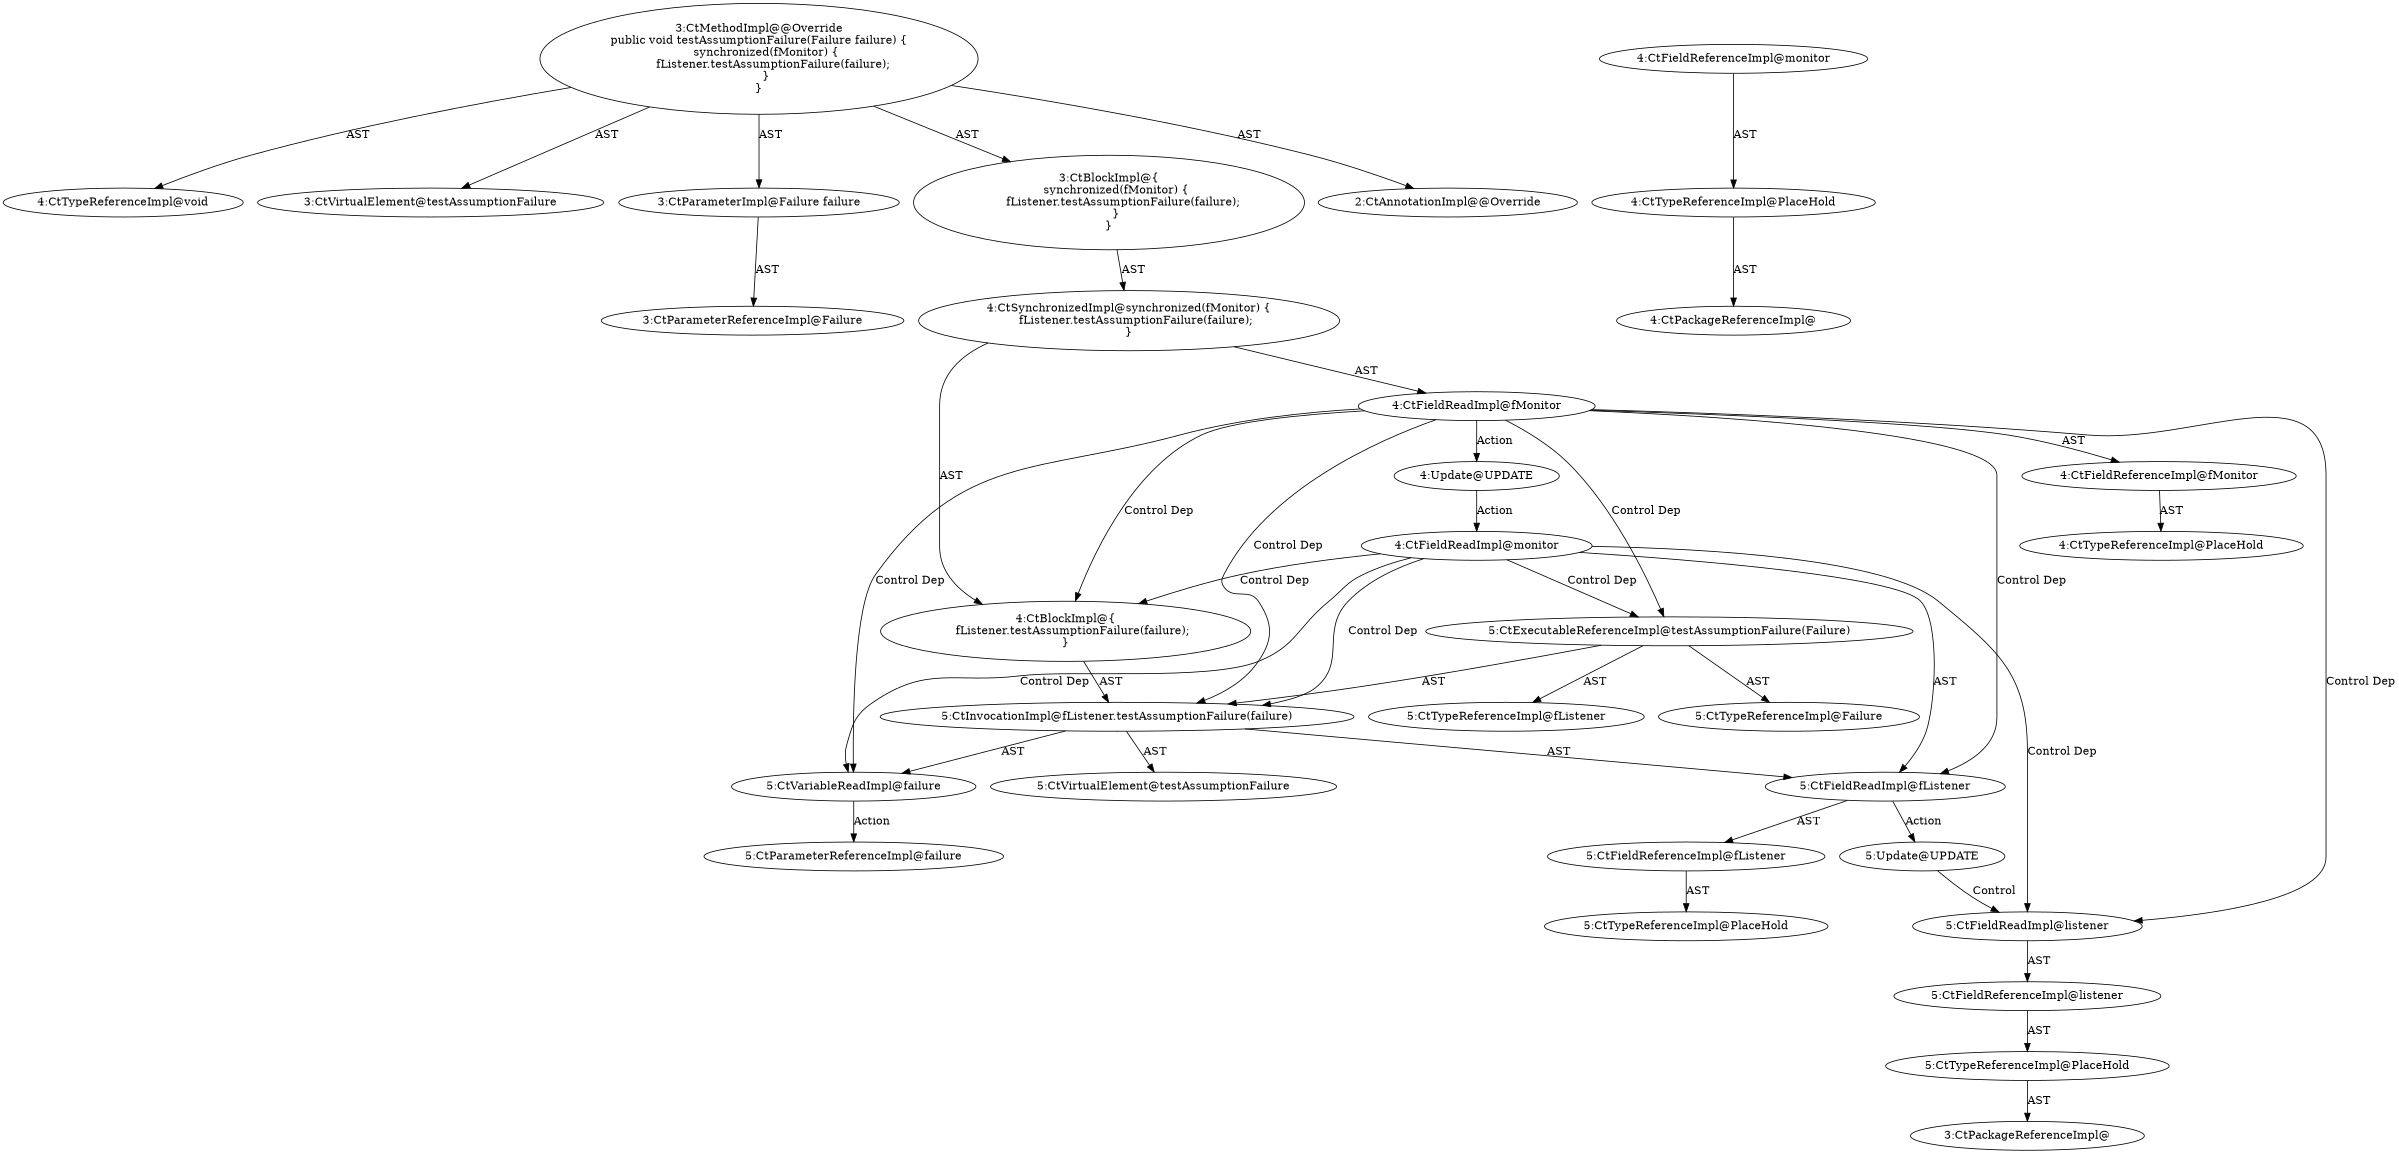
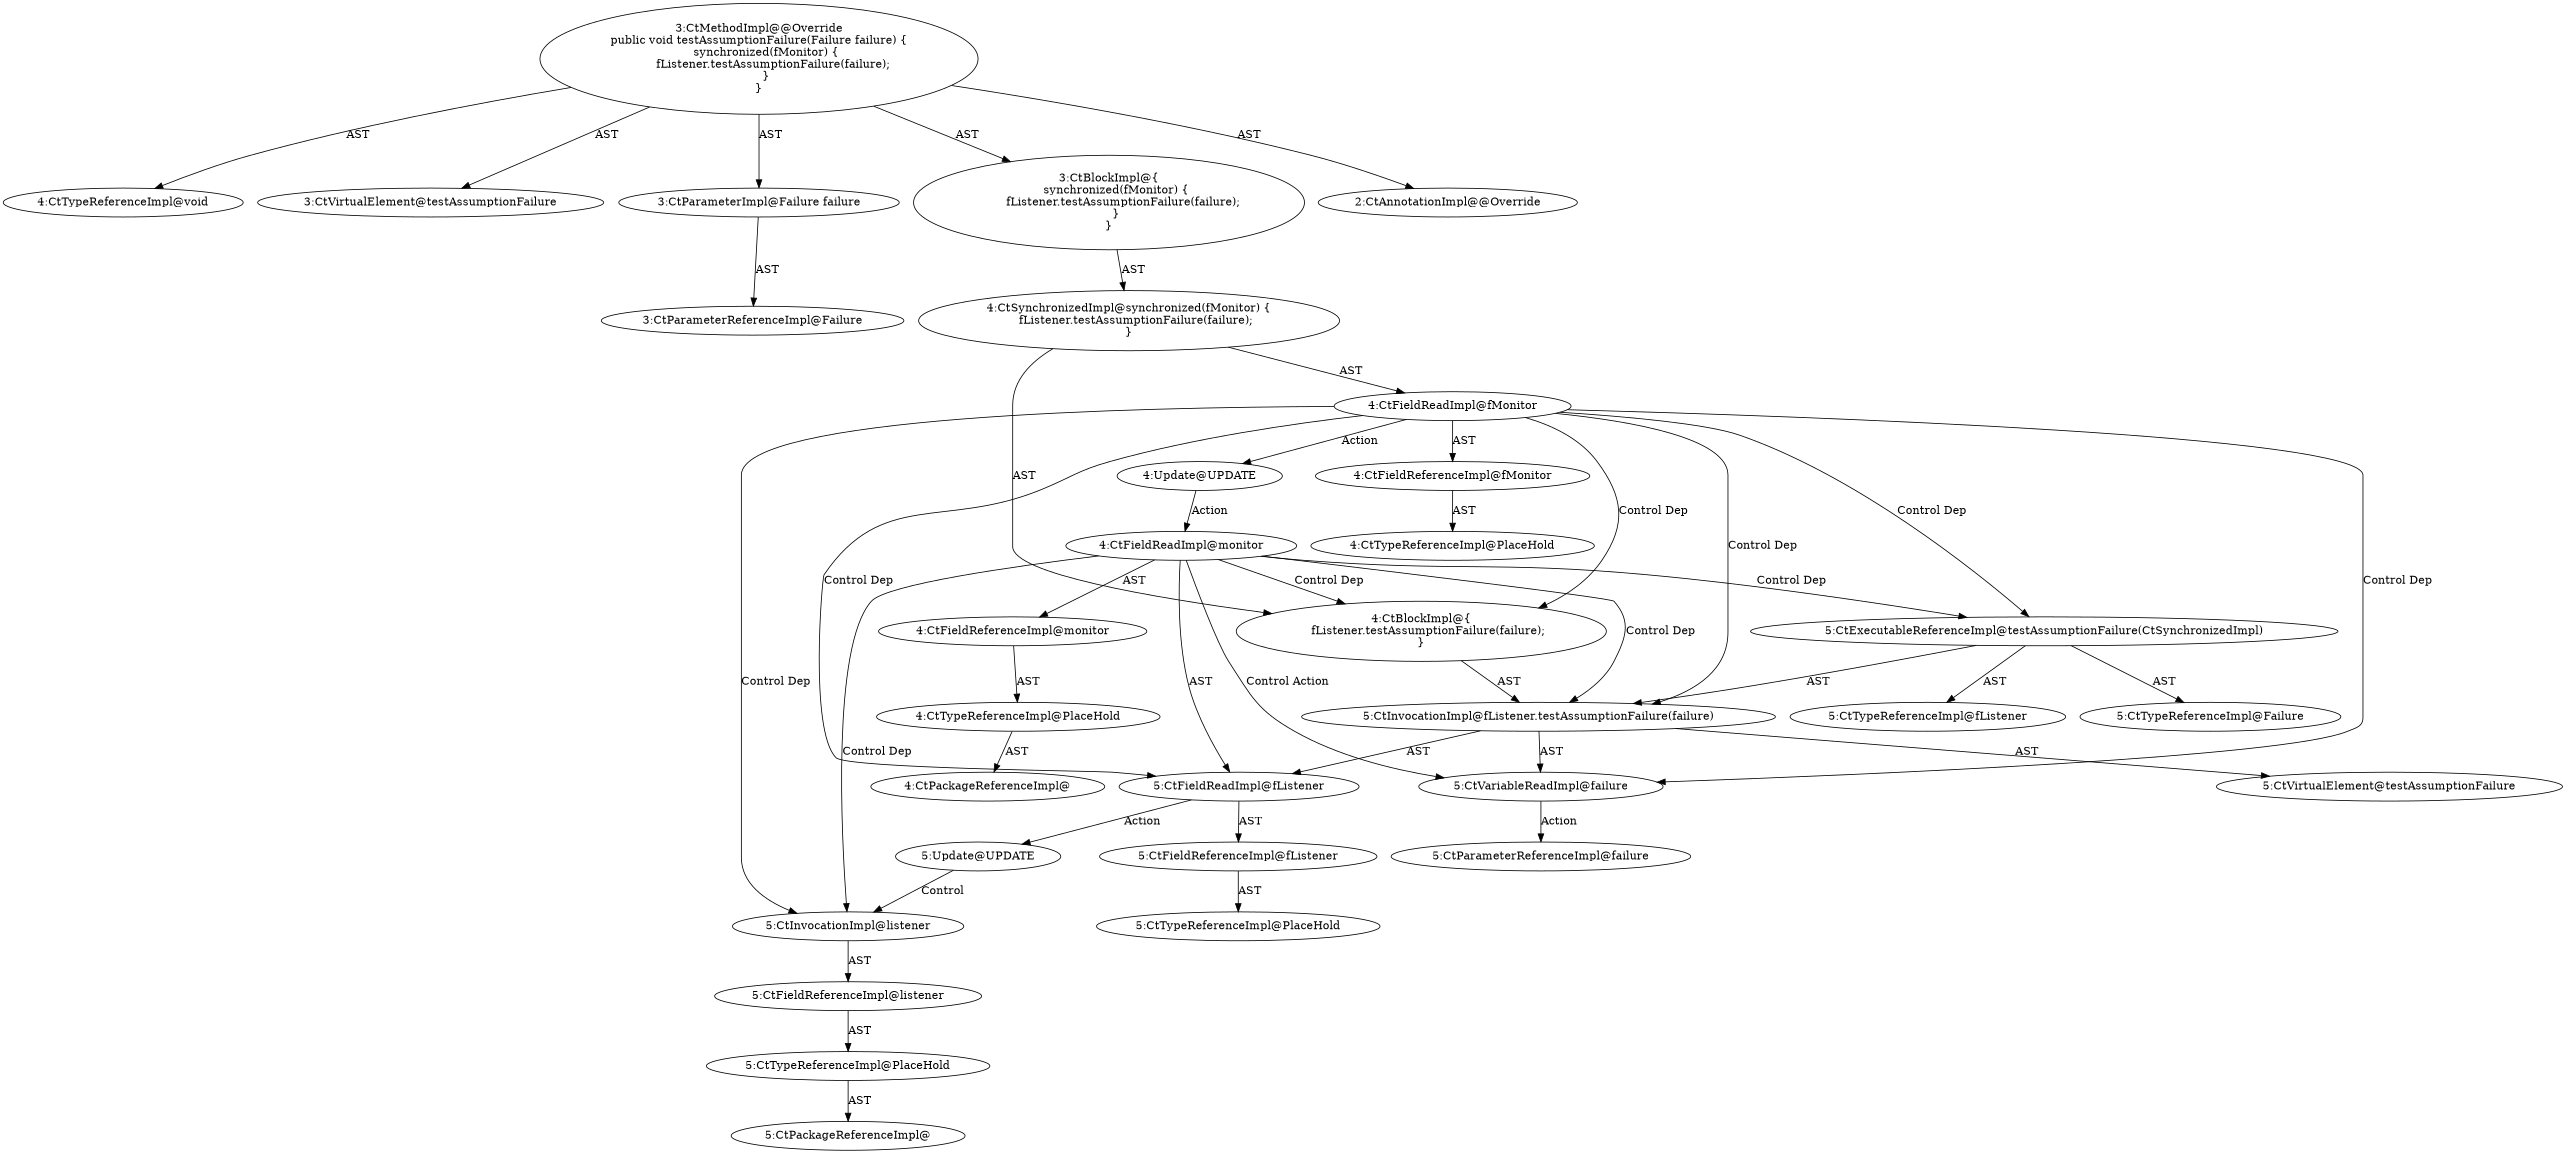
none -> (1095, 589)
(1669, 631) -> (2044, 631)
(1055, 682) -> (1288, 682)
(2027, 926) -> (848, 926)
(2027, 1136) -> (848, 1136)
